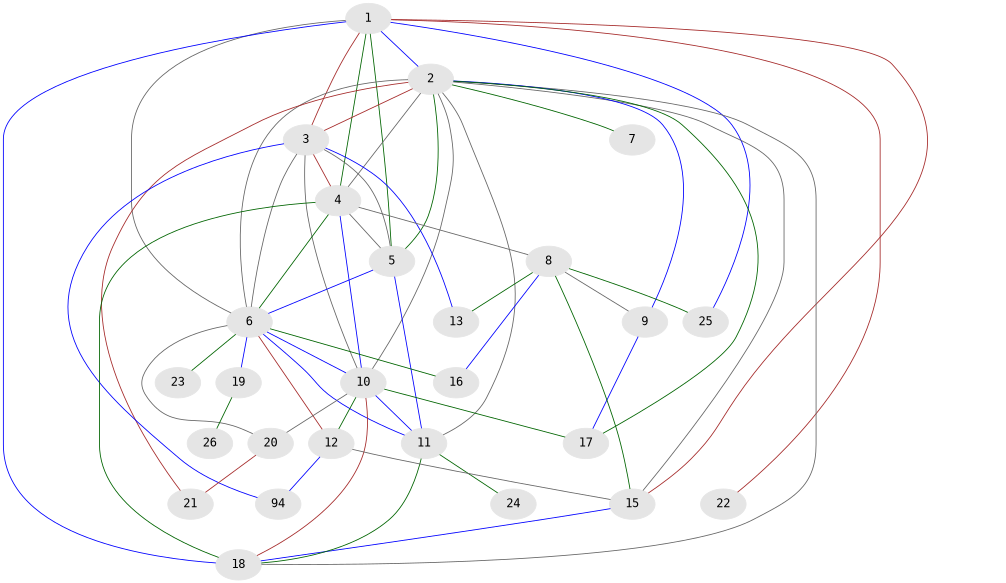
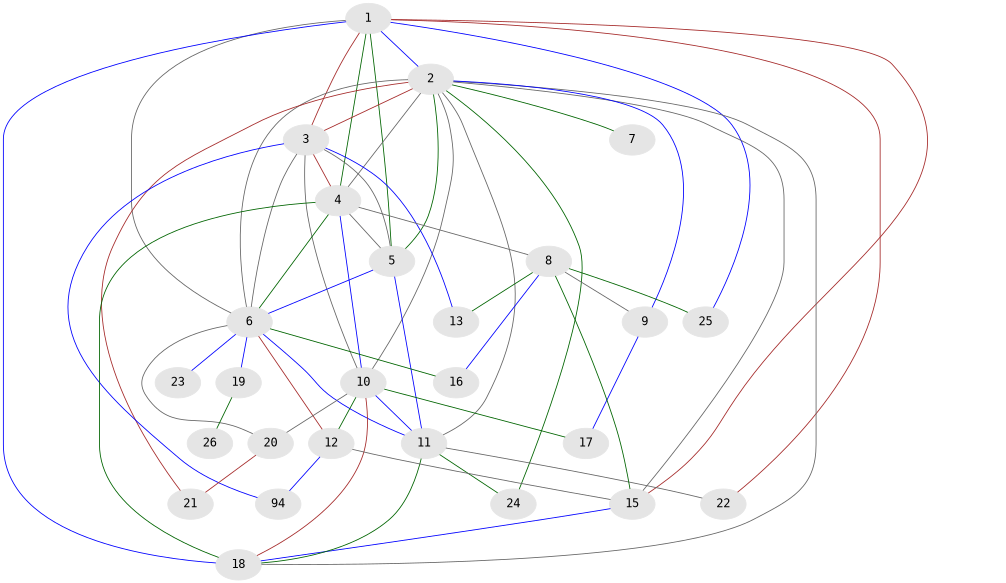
(738, 190) -> (581, 257)
(214, 352) -> (214, 352)
(307, 352) -> none
none -> (574, 471)
